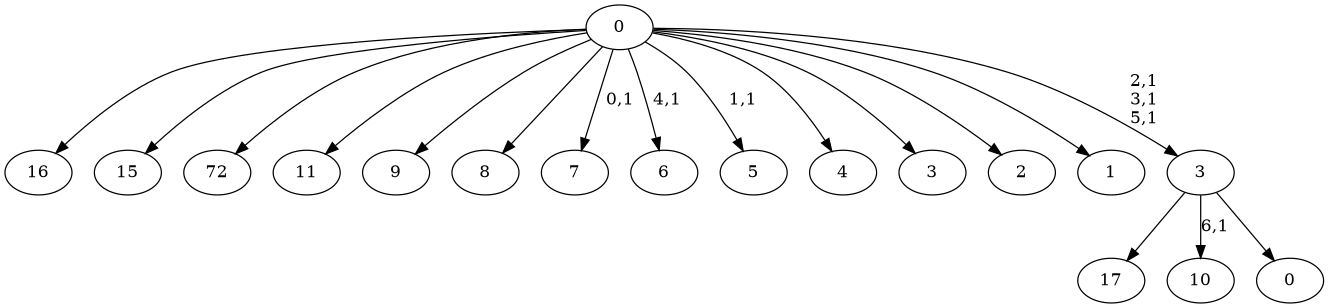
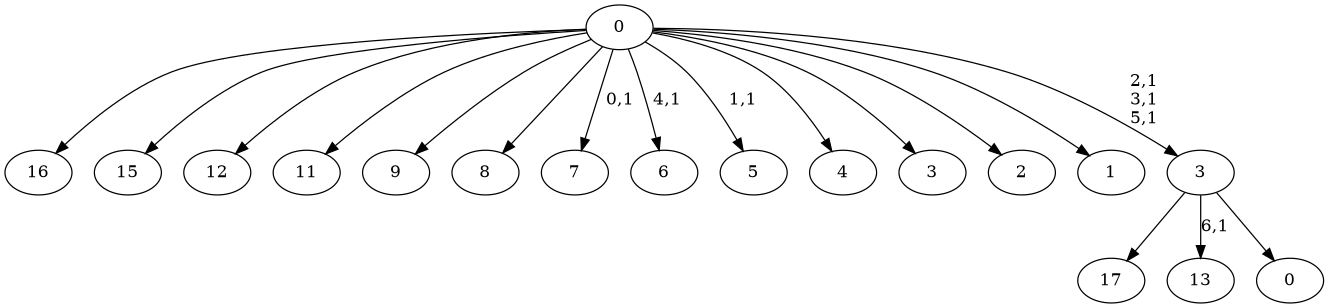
(217, 173) -> (217, 173)
(1201, 281) -> (1201, 281)
